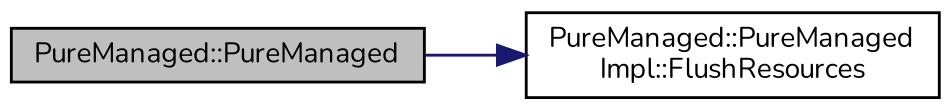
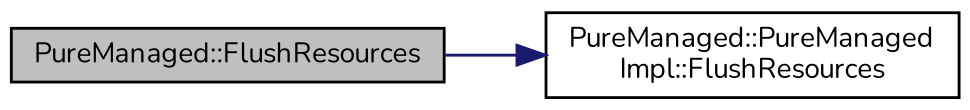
(218, 55) -> (228, 55)
